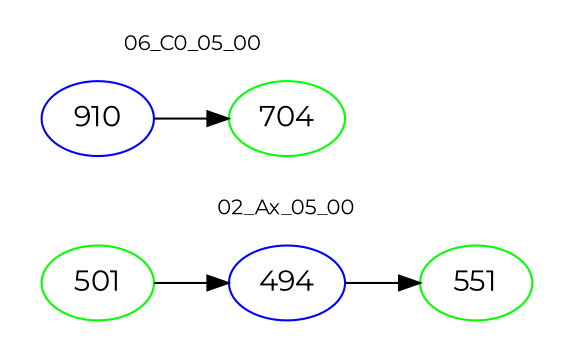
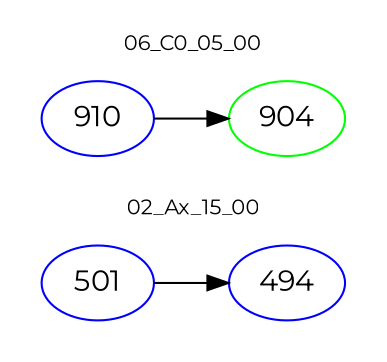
(287, 119) -> (287, 119)
(287, 209) -> (193, 209)
(98, 283) -> (98, 283)
(476, 283) -> none
